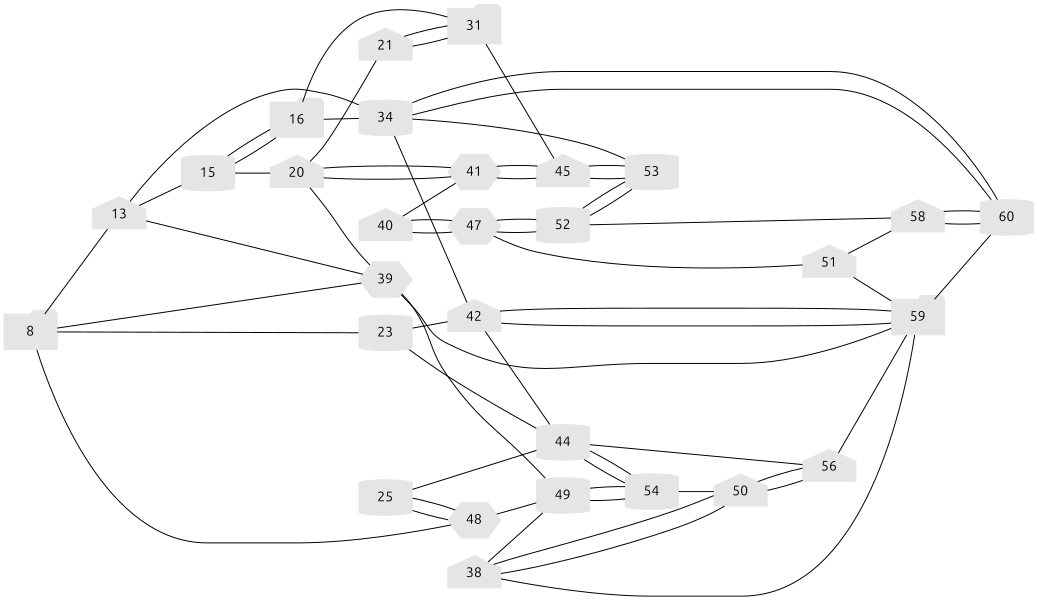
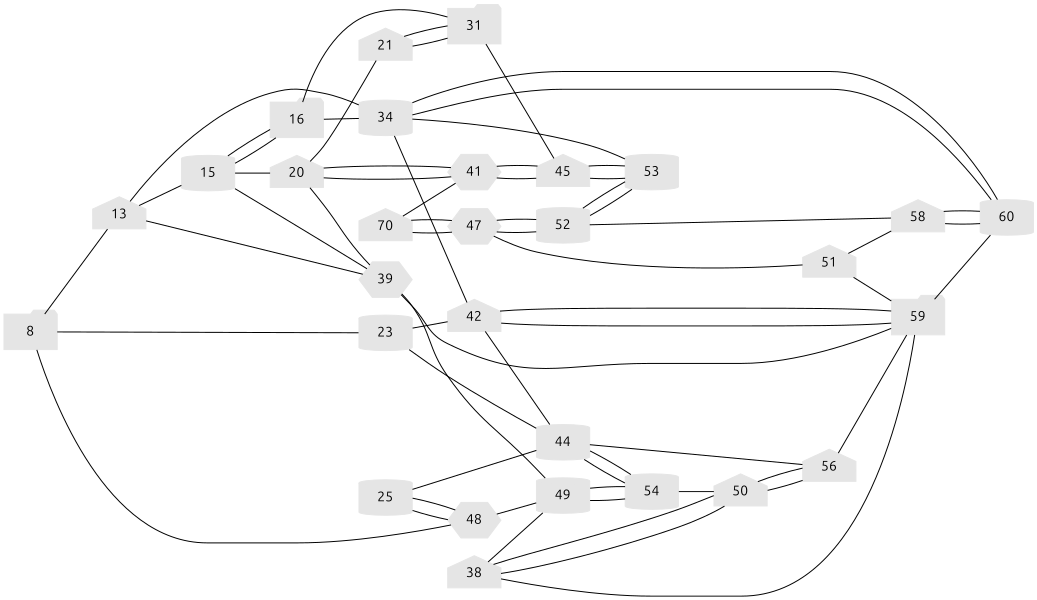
(386, 226) -> (386, 226)
(209, 306) -> (301, 229)
